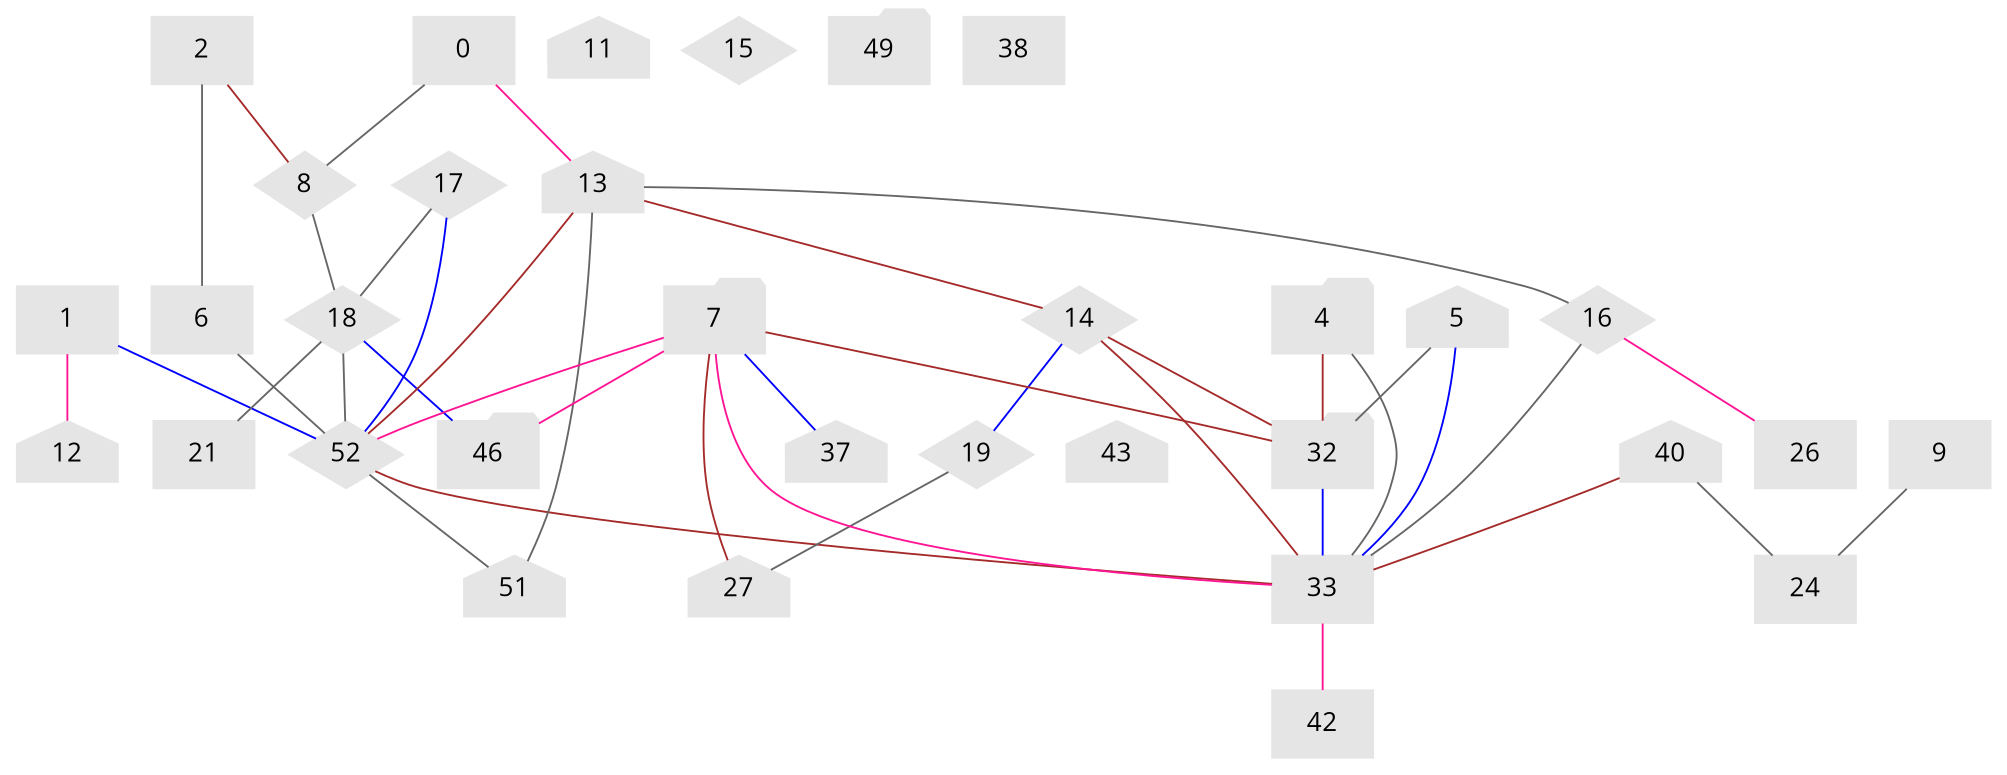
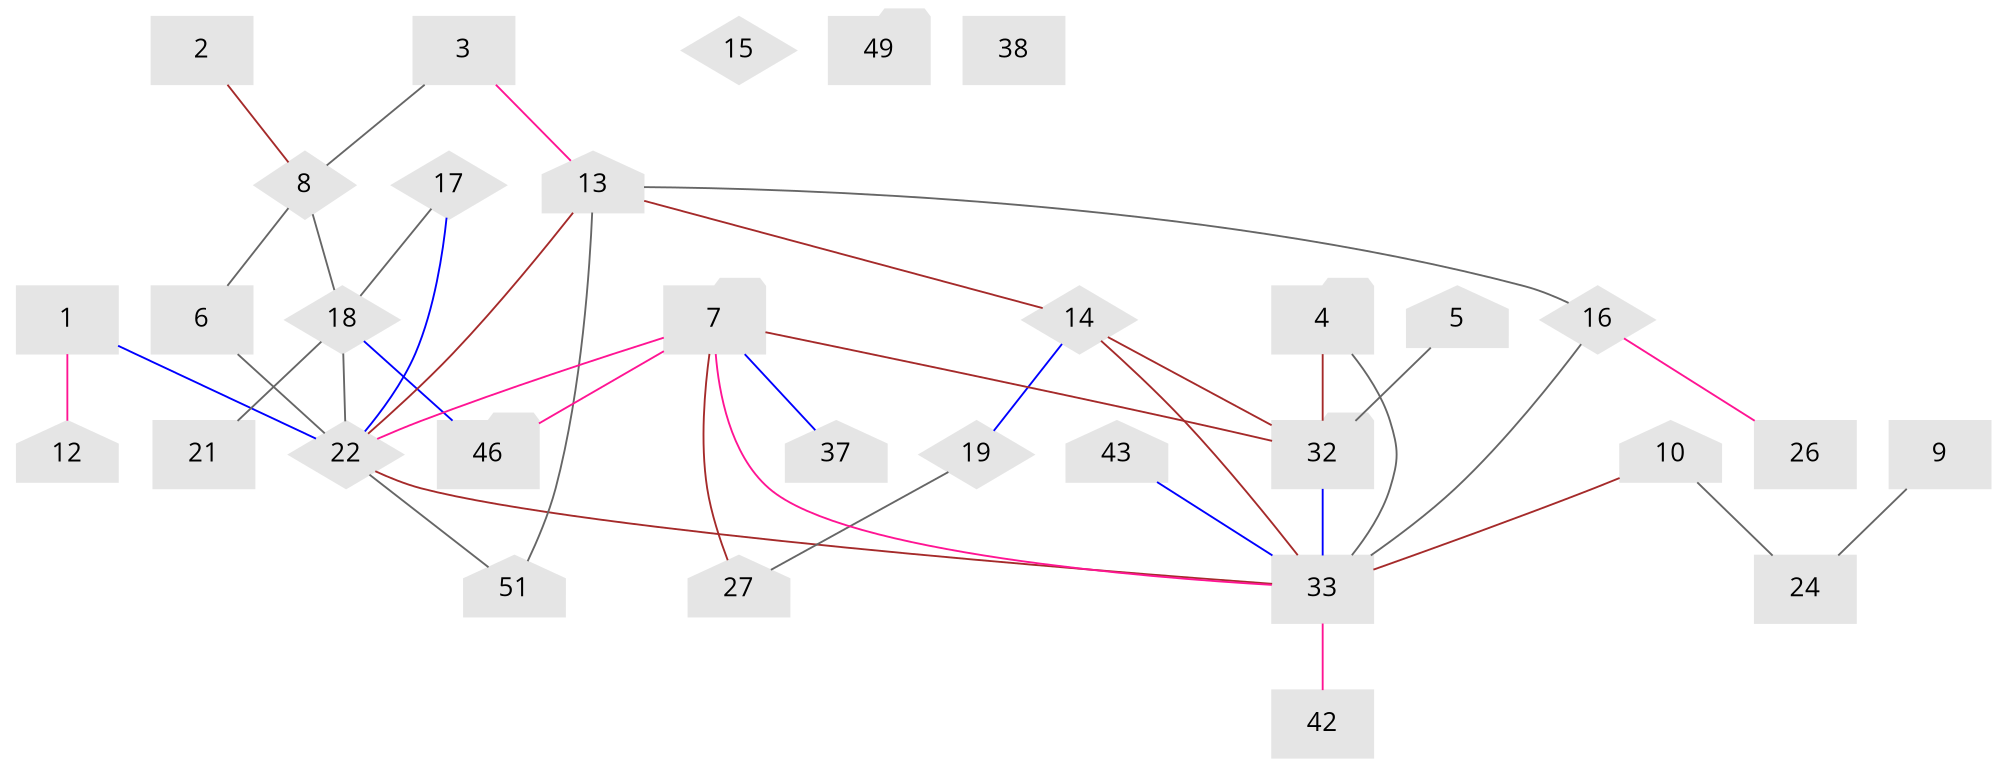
(464, 51) -> (464, 51)
(599, 51) -> none
(202, 185) -> (258, 247)
(346, 455) -> (346, 455)
(1671, 455) -> (1671, 455)
(1430, 461) -> (1215, 519)
